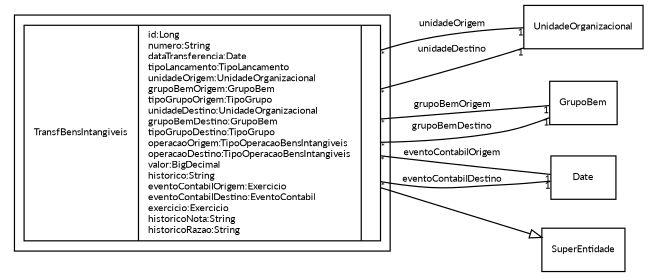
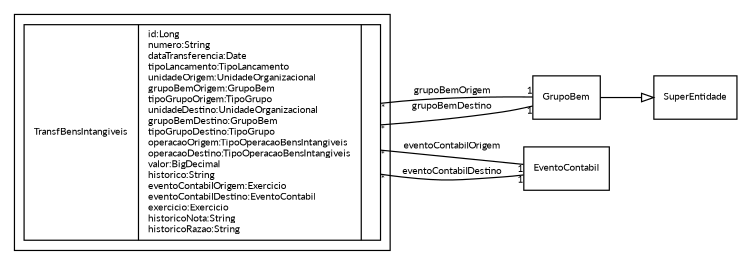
(583, 27) -> none
(583, 178) -> (567, 169)
(455, 211) -> (621, 98)
